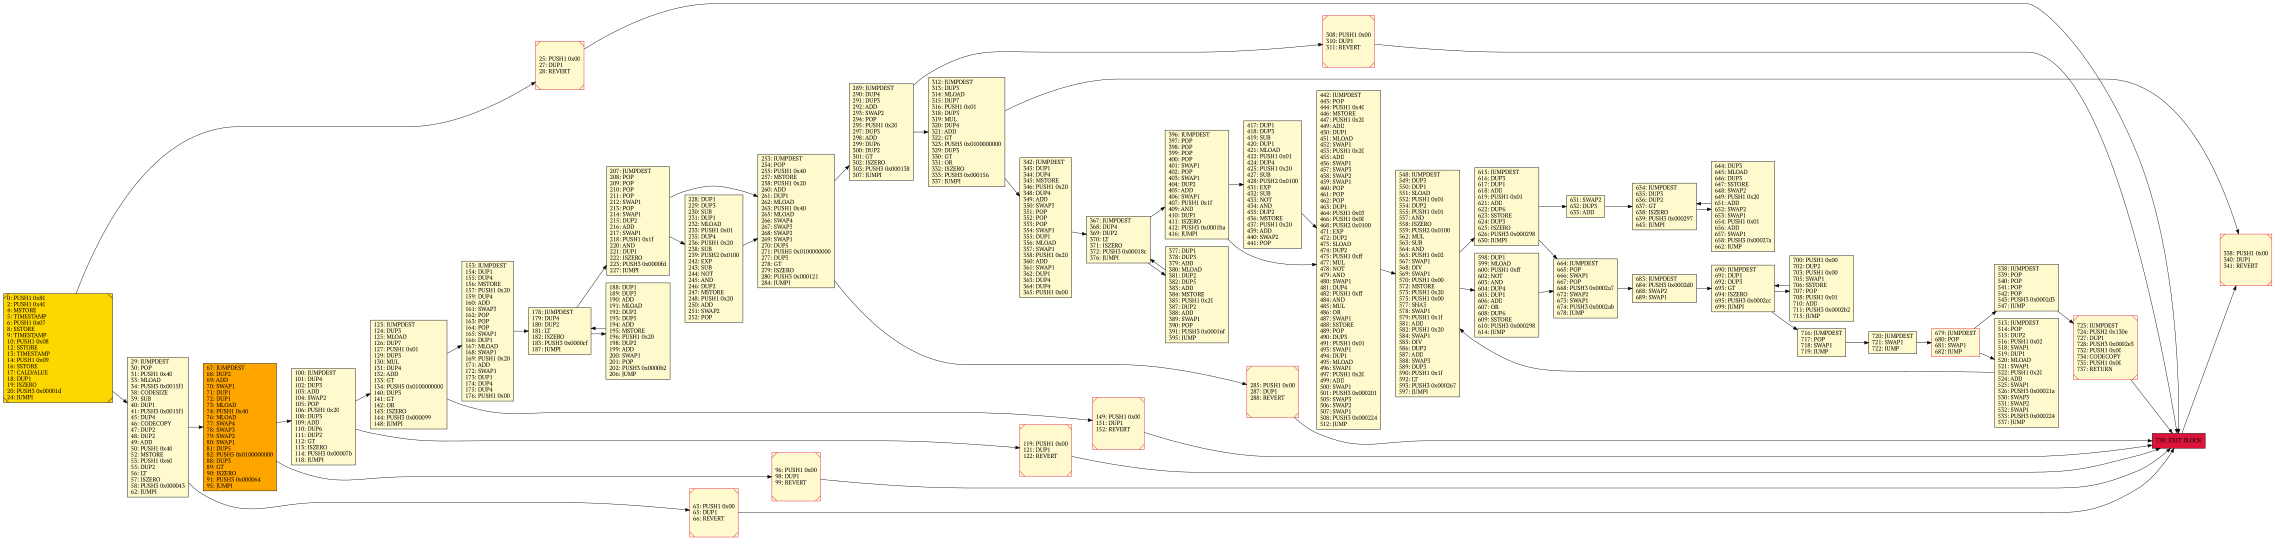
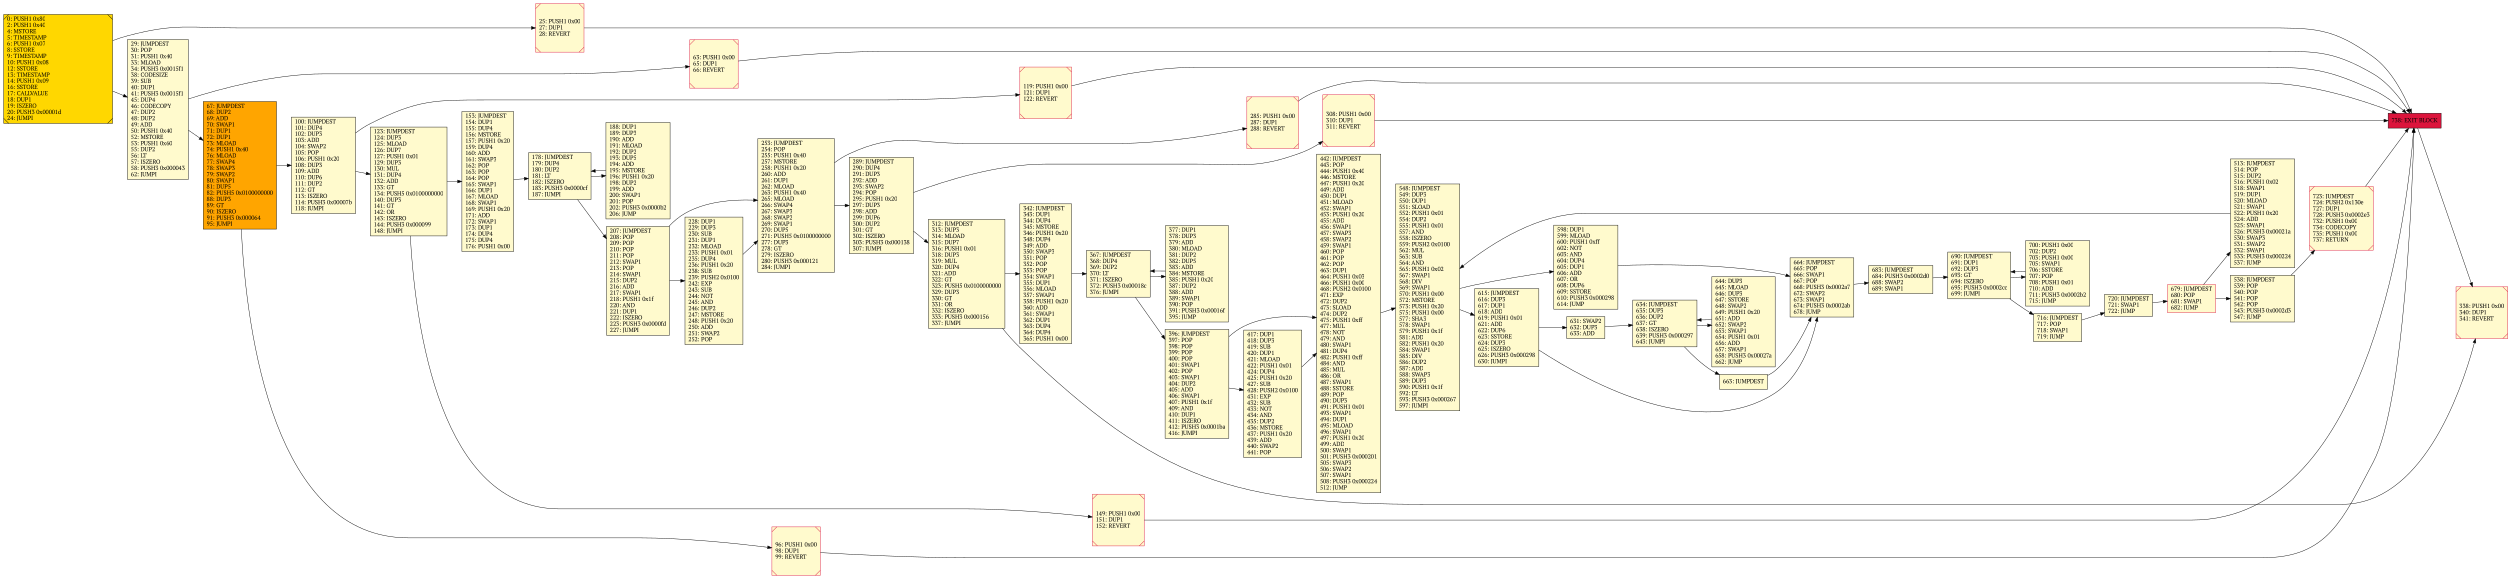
none -> (1744, 382)
